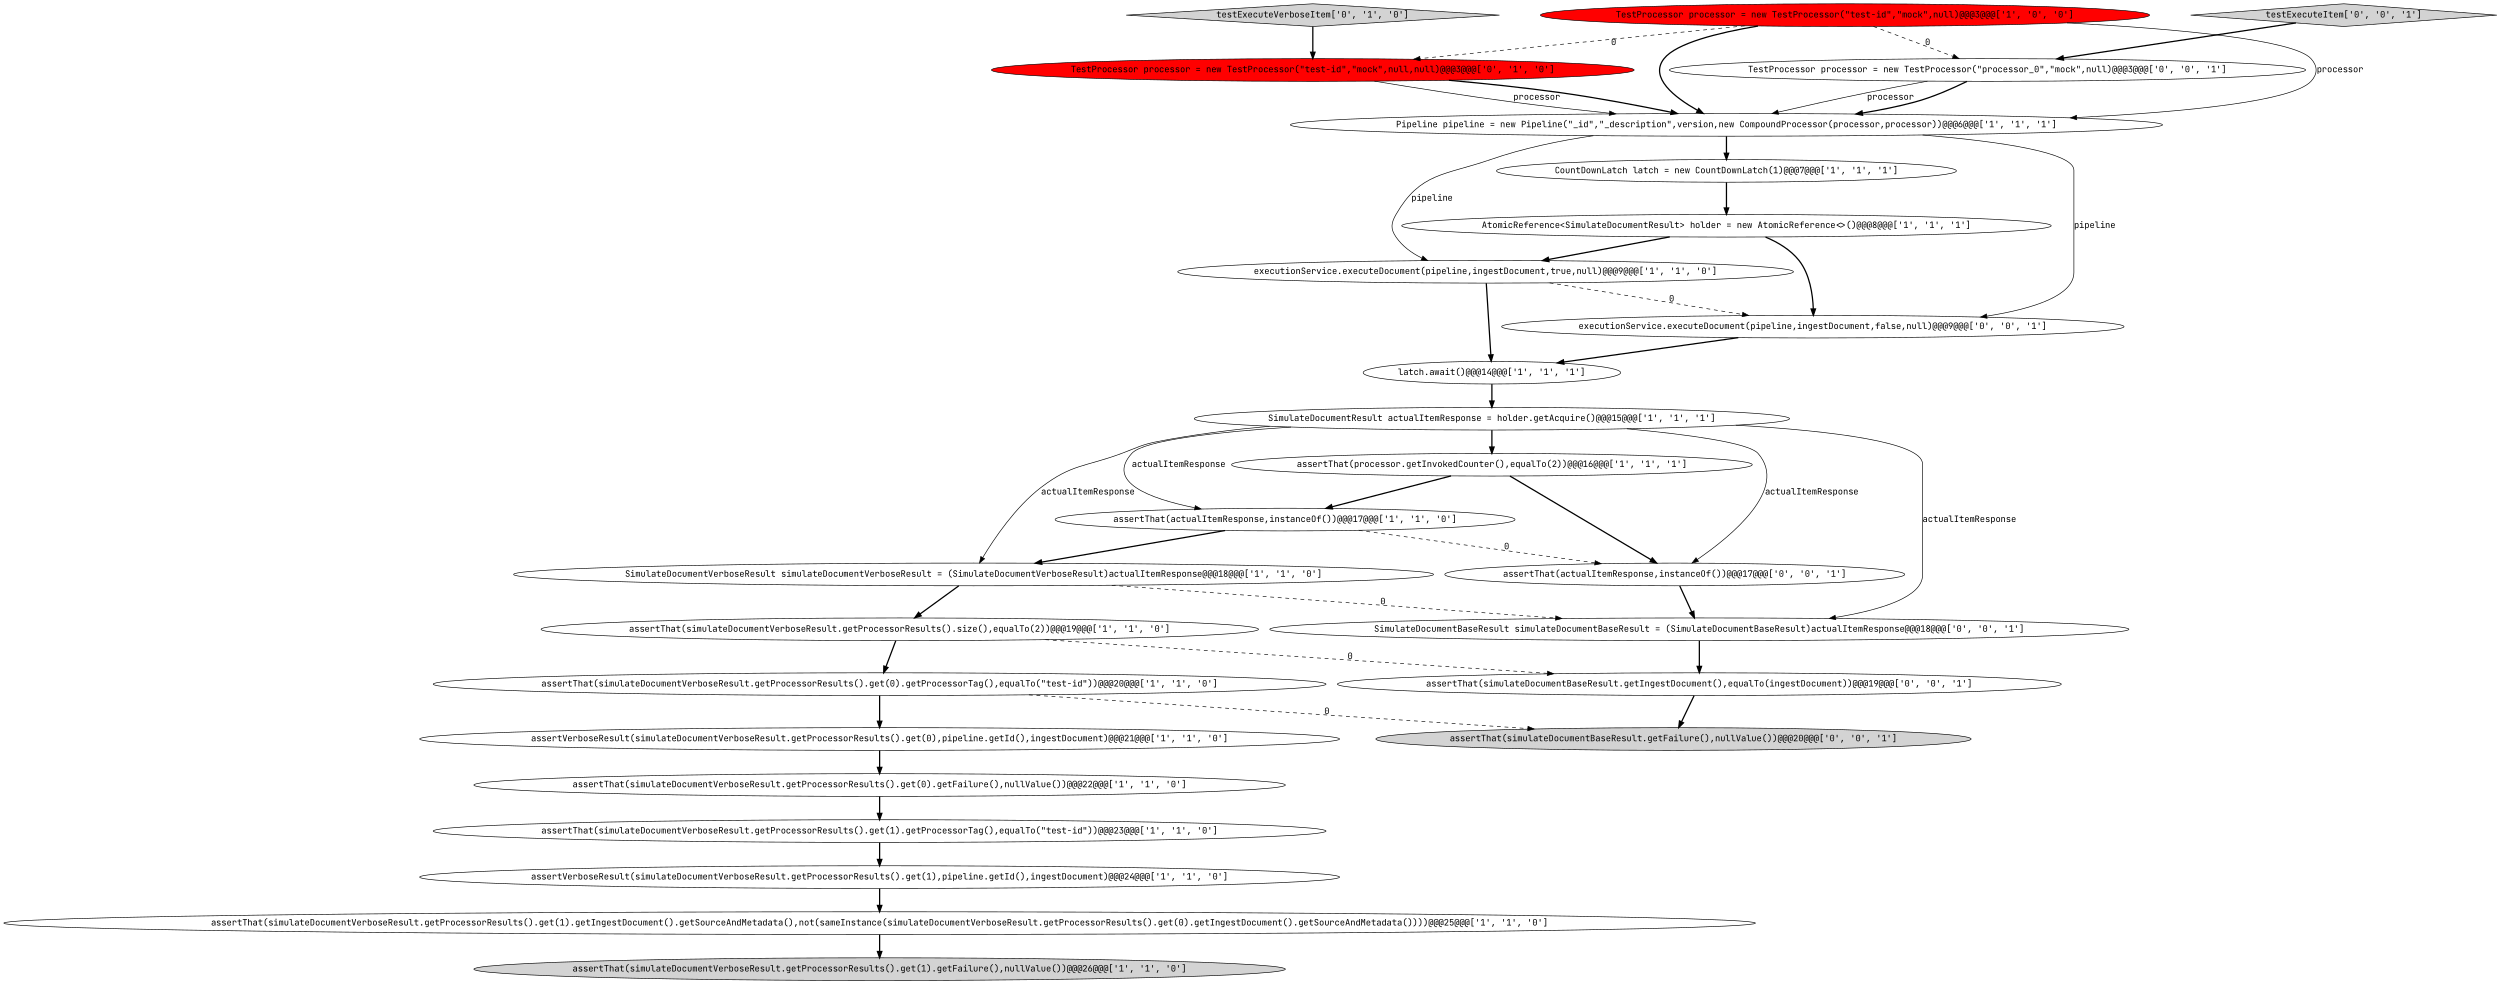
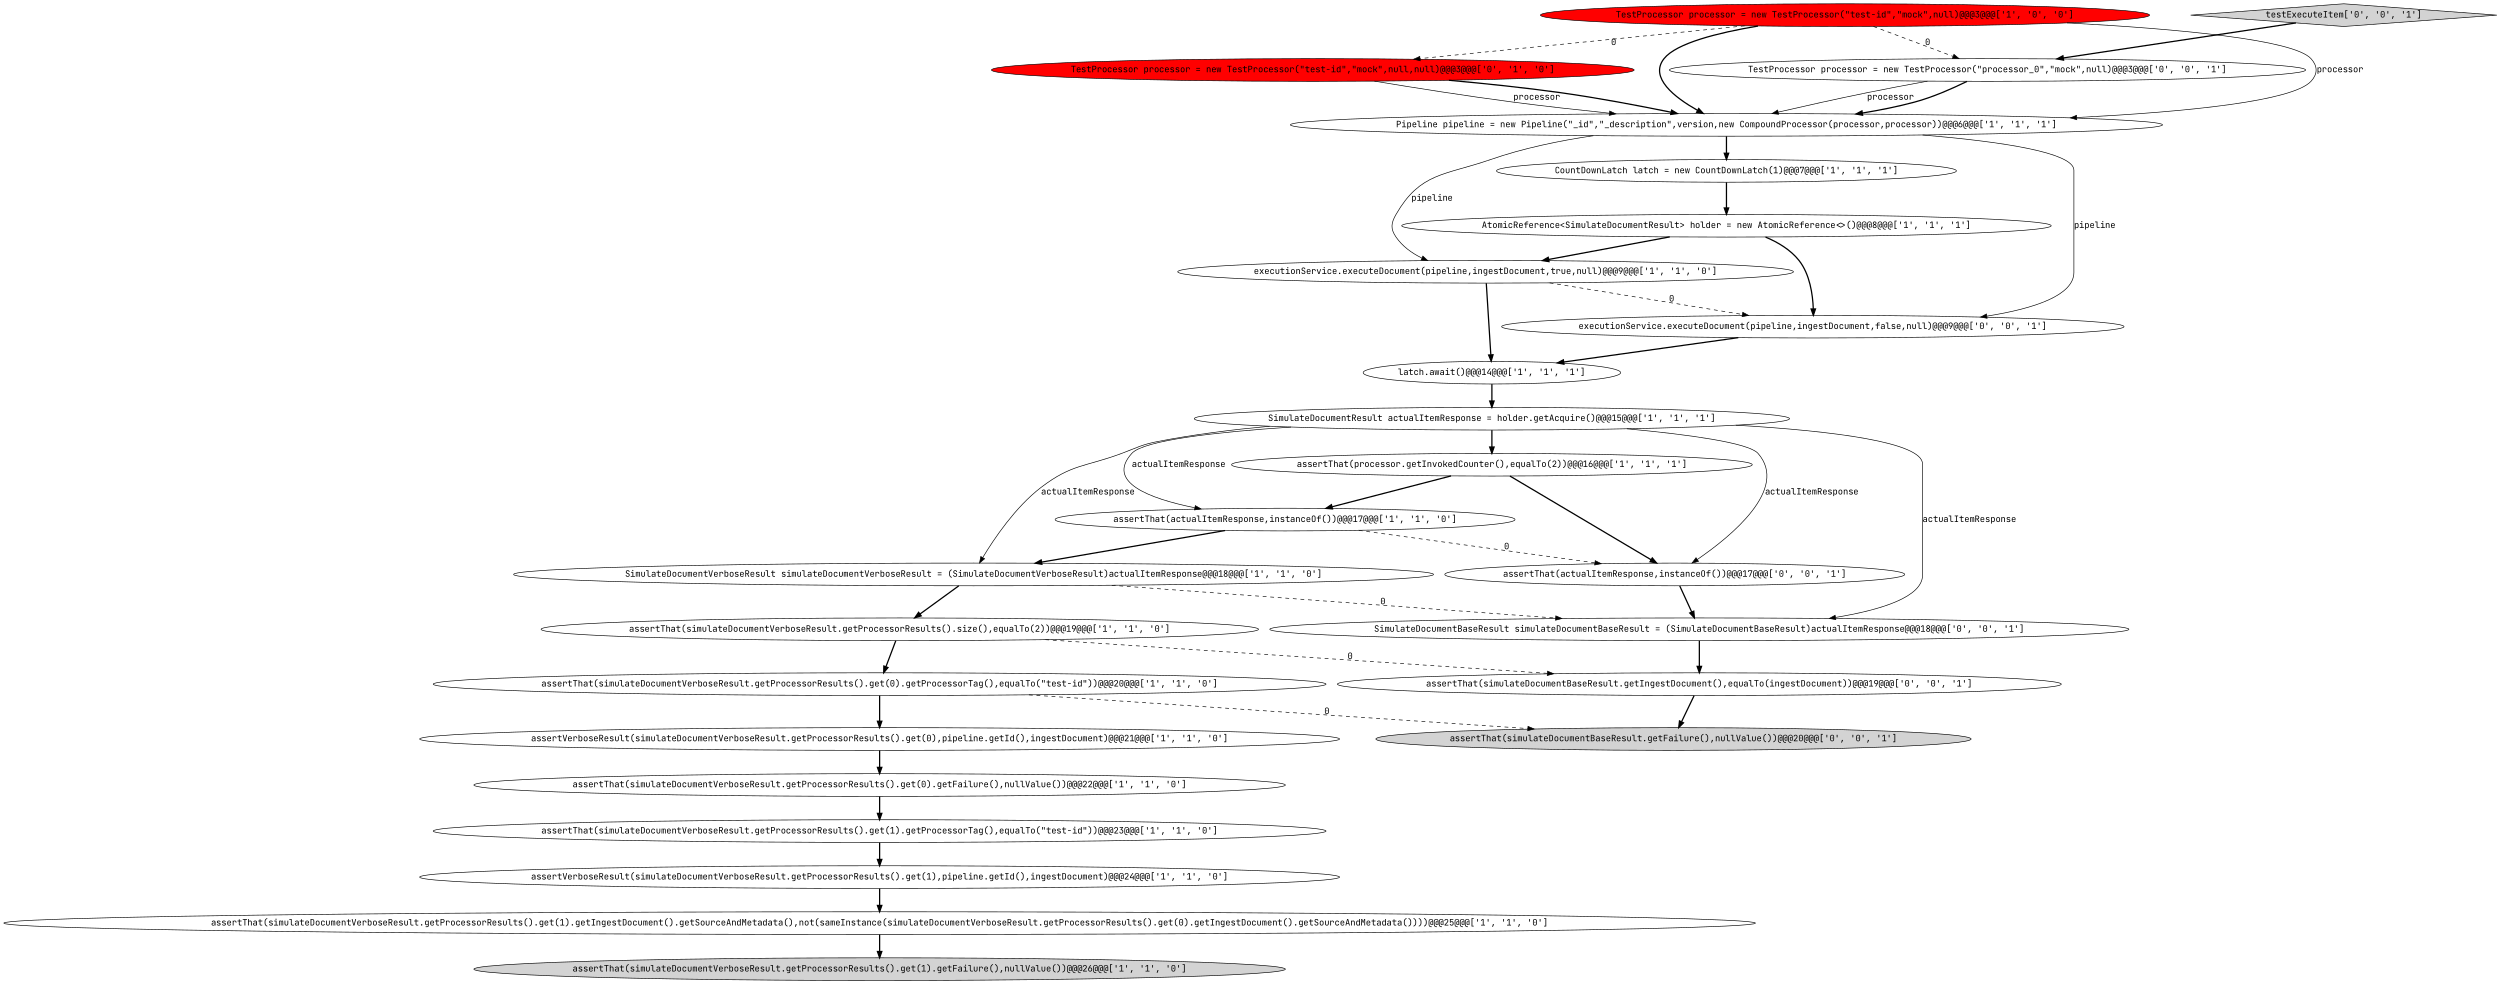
(1313, 15) -> none
